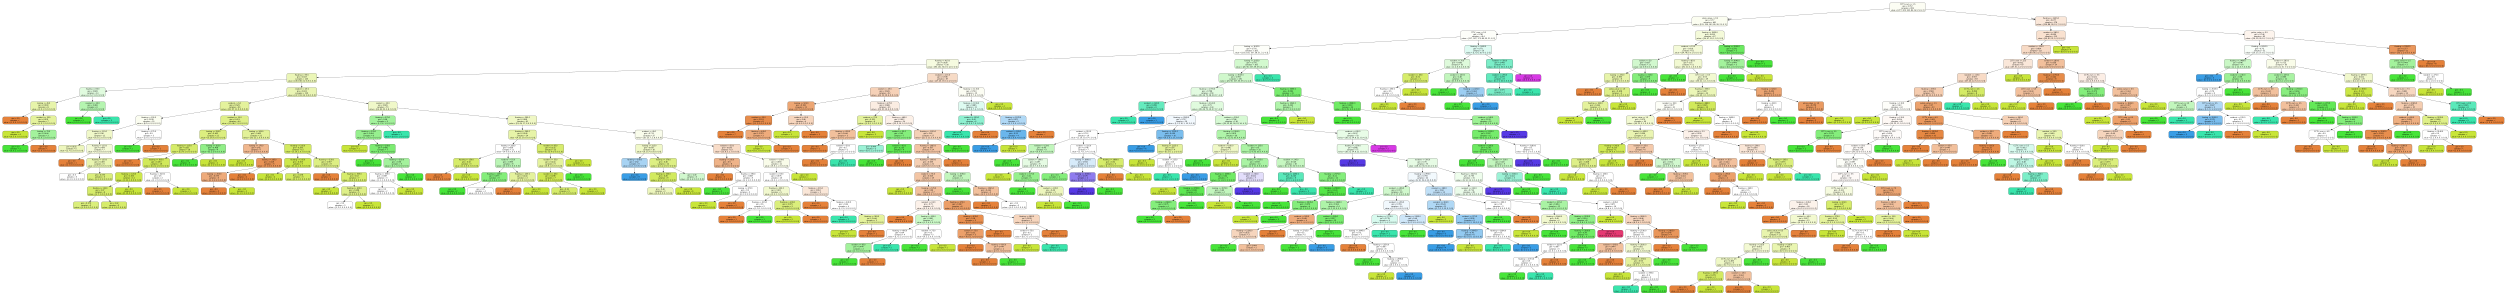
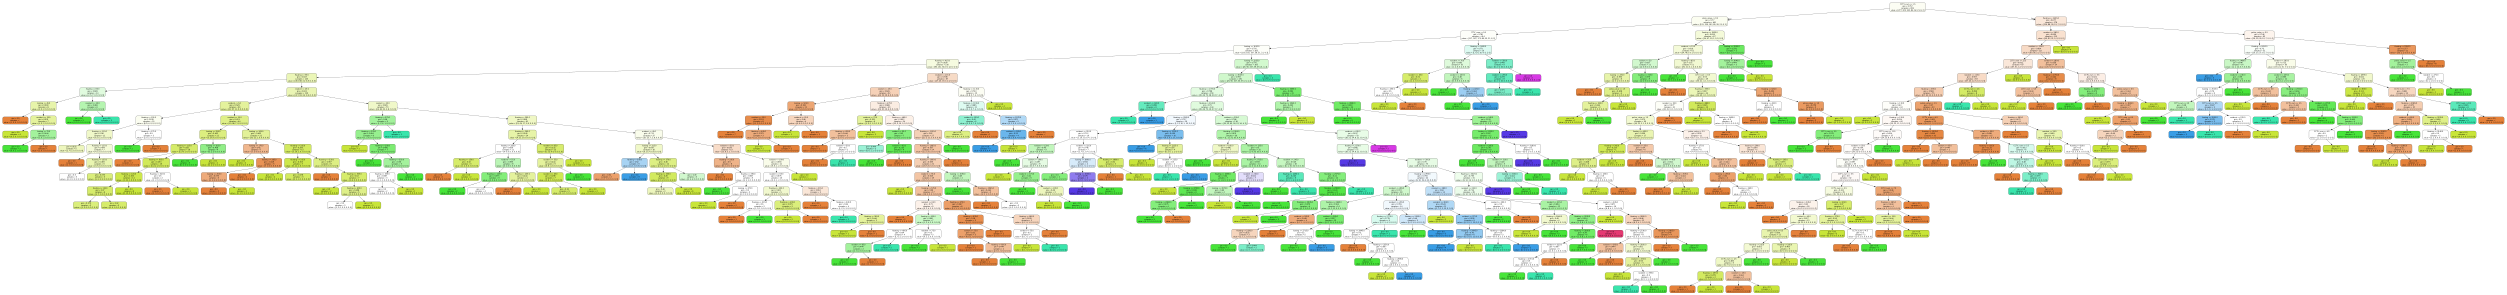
(957, 135) -> (957, 135)
none -> (607, 177)
(1252, 248) -> (1252, 248)
